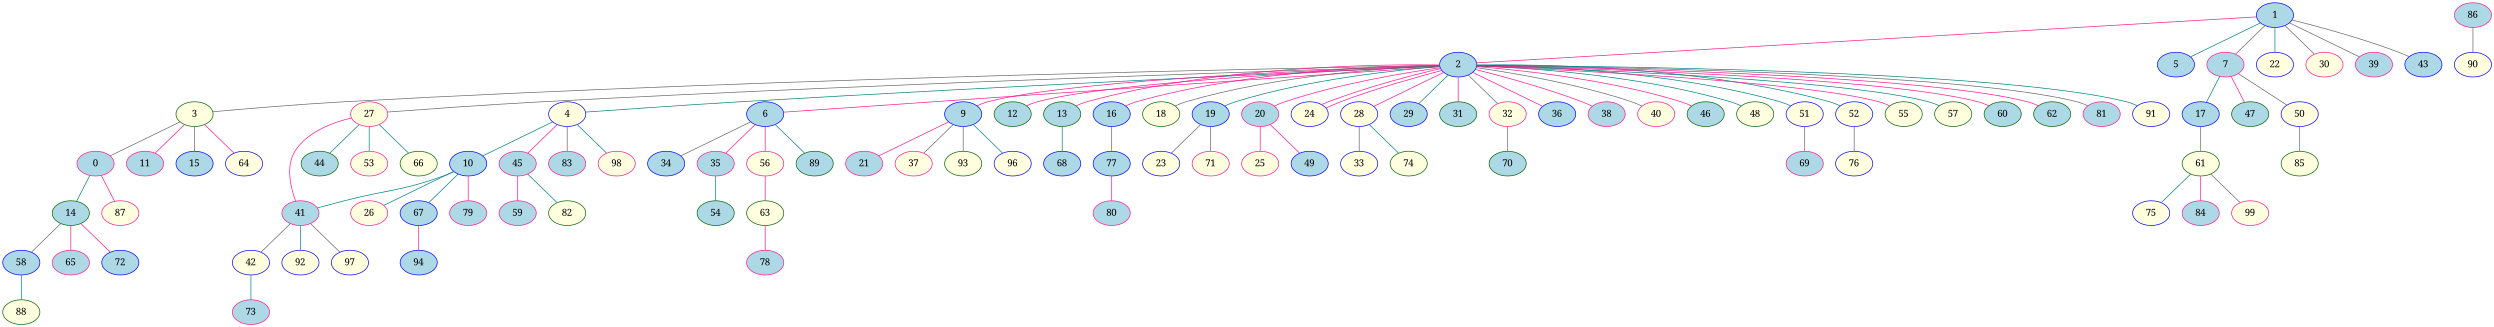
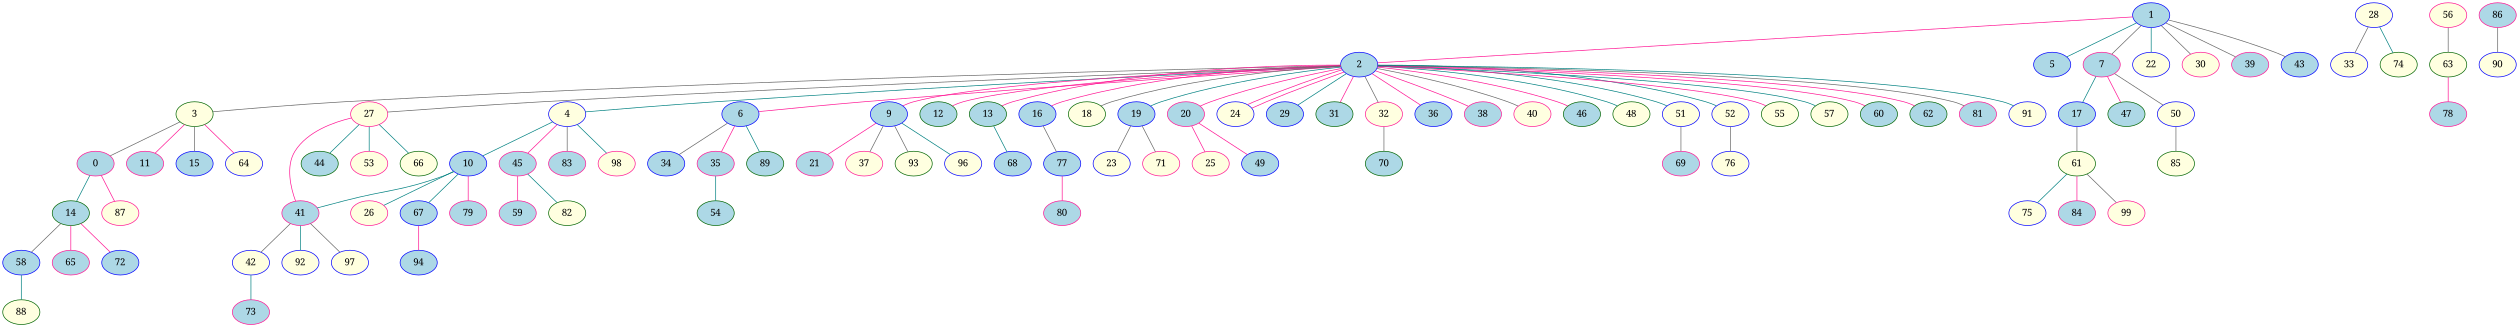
(1409, 89) -> none
(765, 139) -> none
(765, 188) -> (2448, 40)
